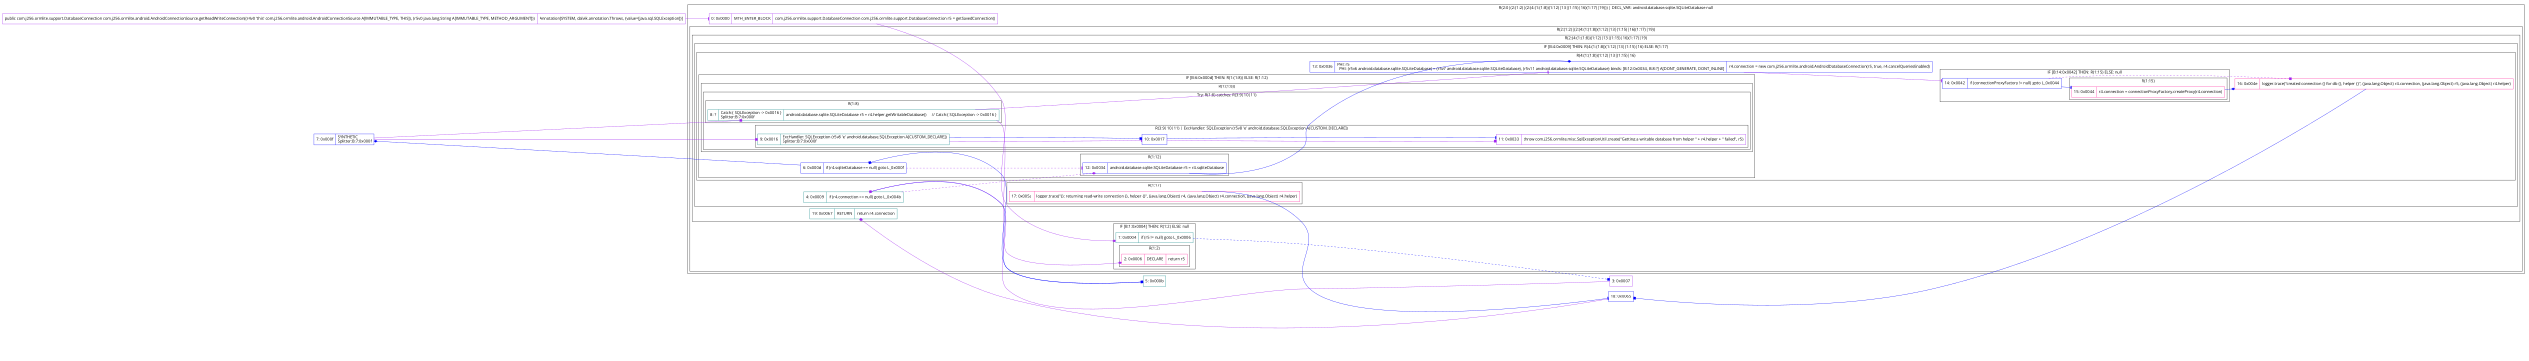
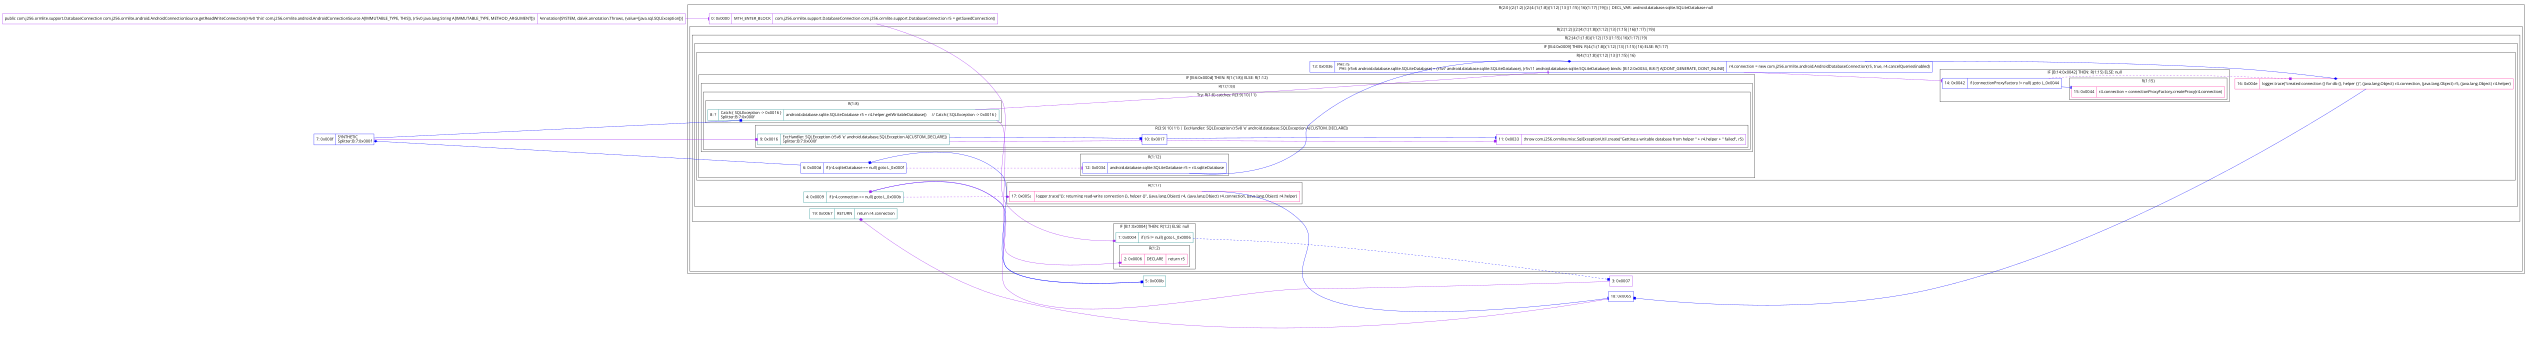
(2228, 89) -> (2100, 63)
(557, 129) -> (557, 129)
(997, 182) -> (954, 197)
(865, 197) -> (865, 197)
